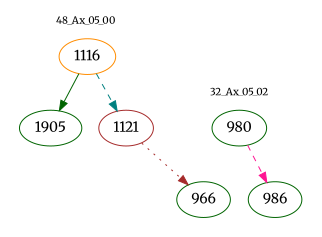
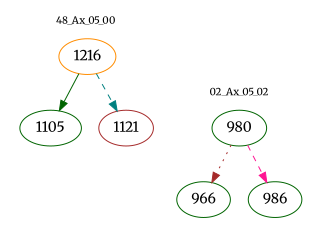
(87, 57) -> (87, 57)
(239, 93) -> (239, 93)
(51, 128) -> (51, 128)
(161, 161) -> (224, 159)
